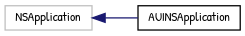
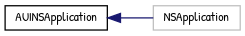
(122, 18) -> (137, 18)
